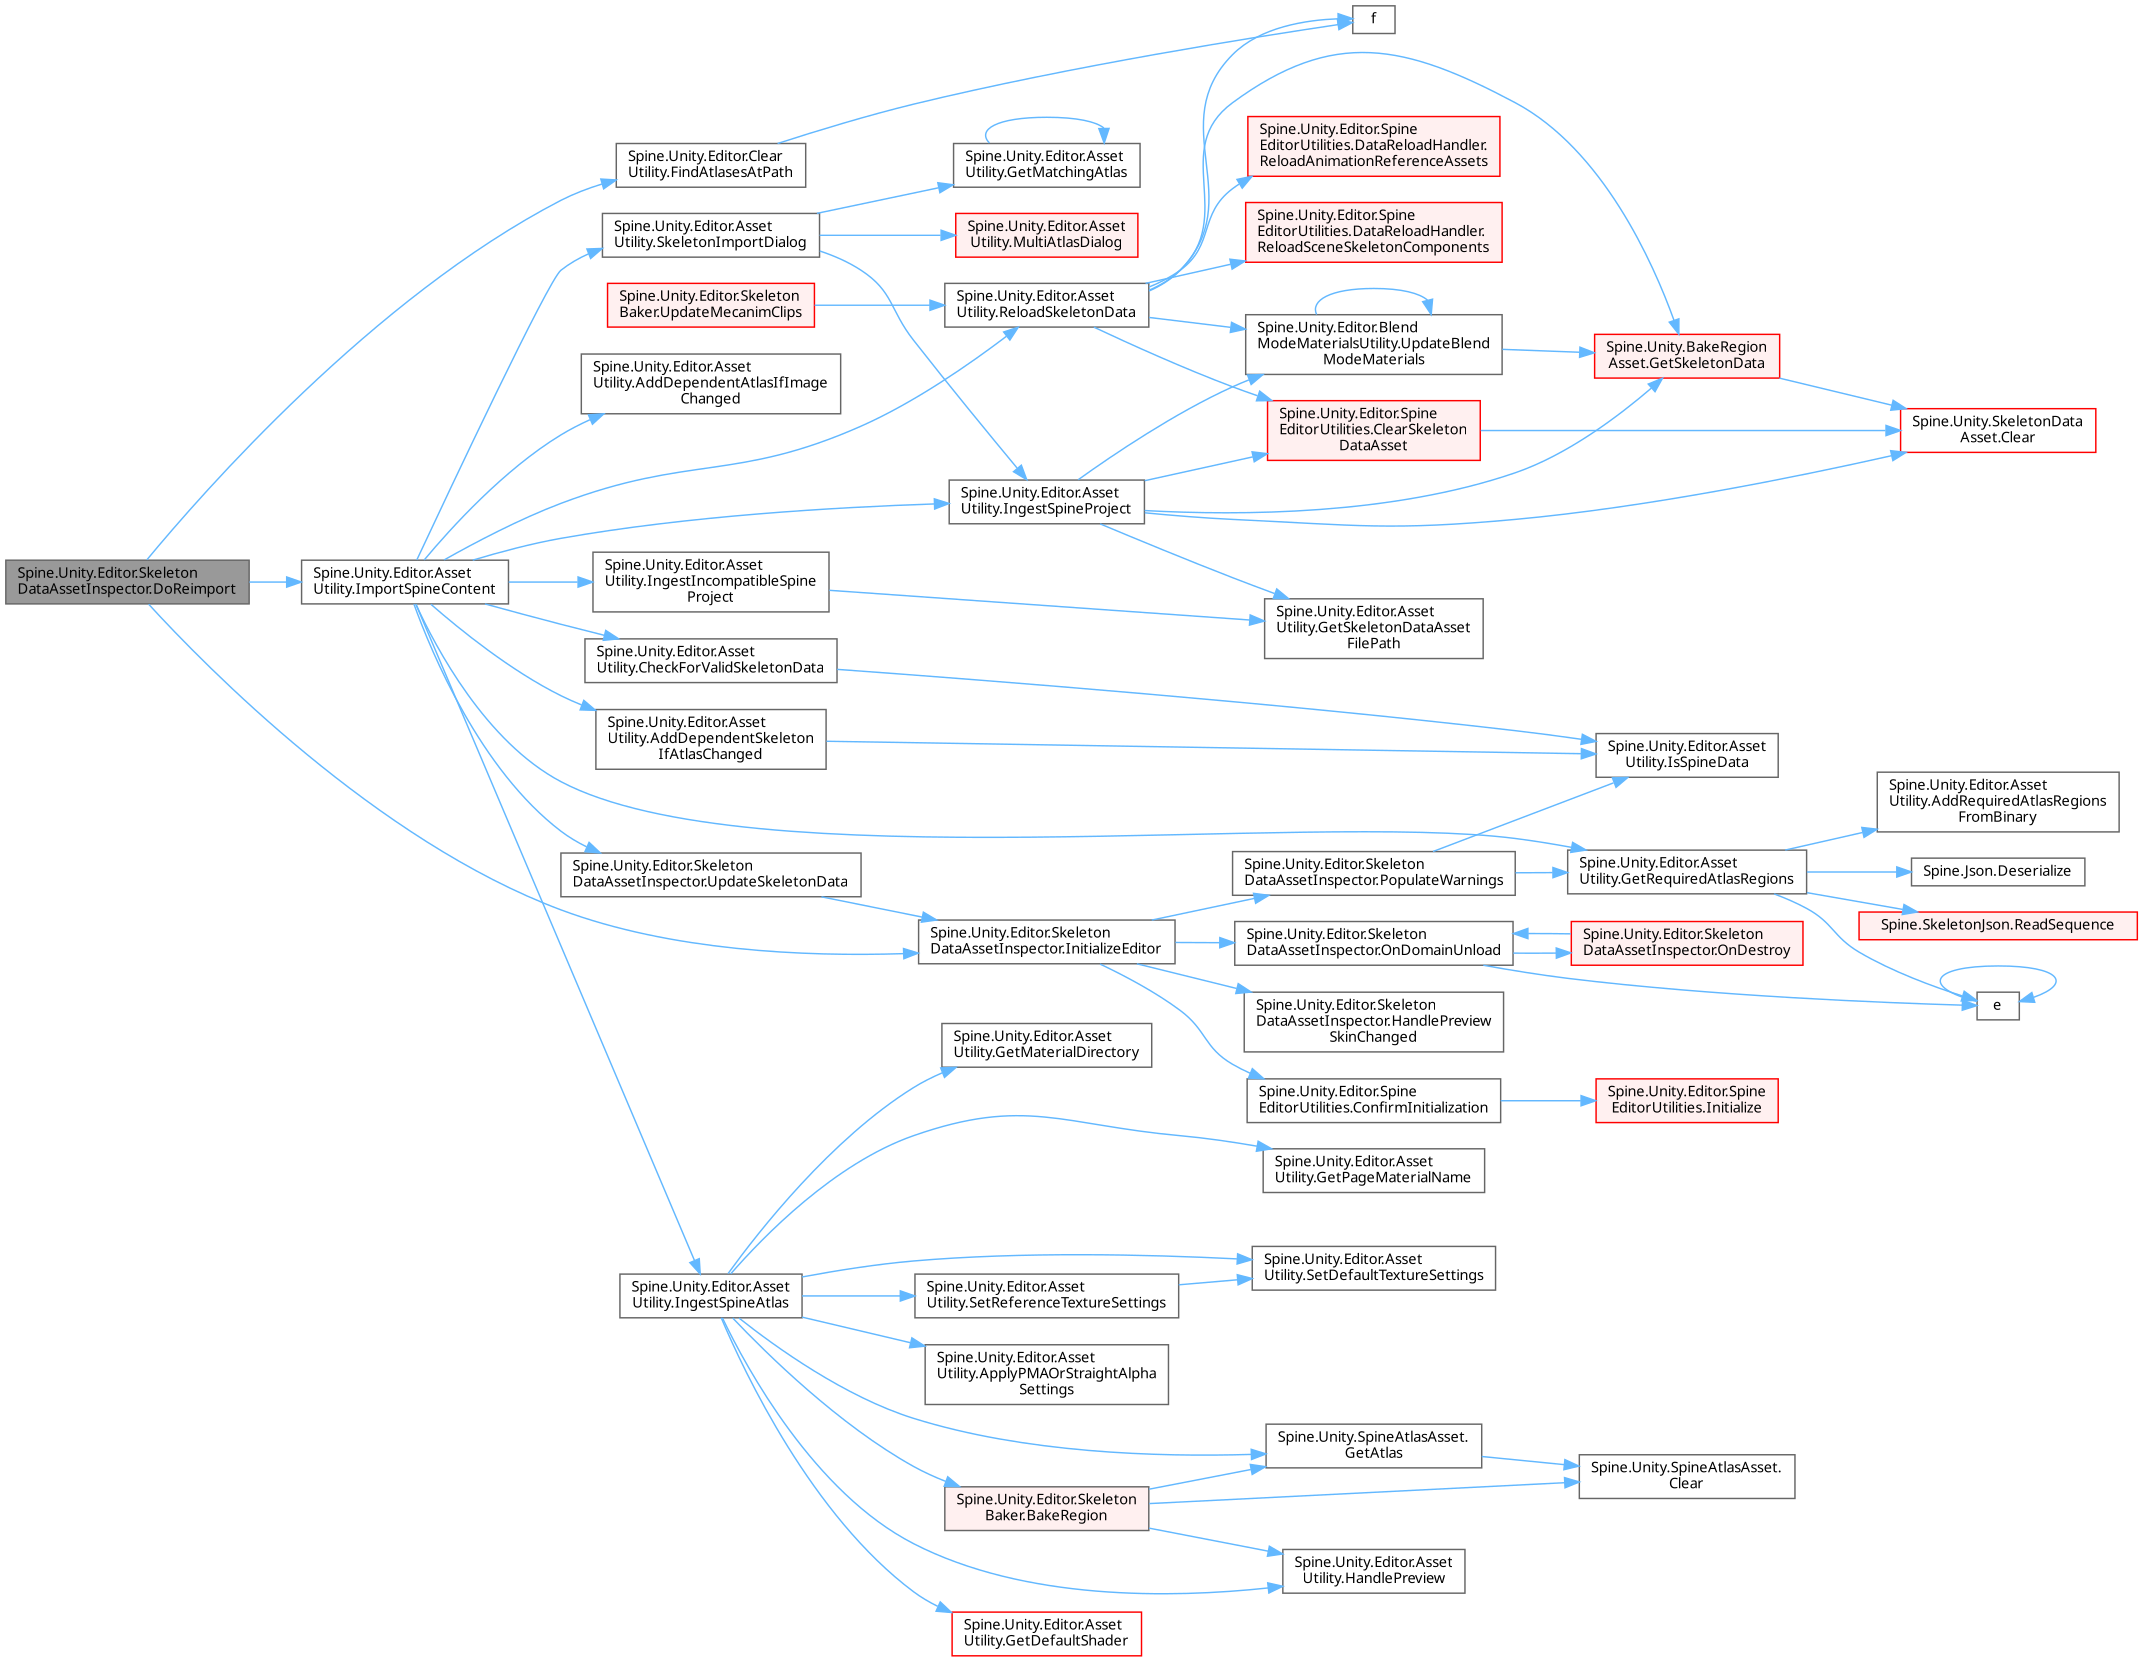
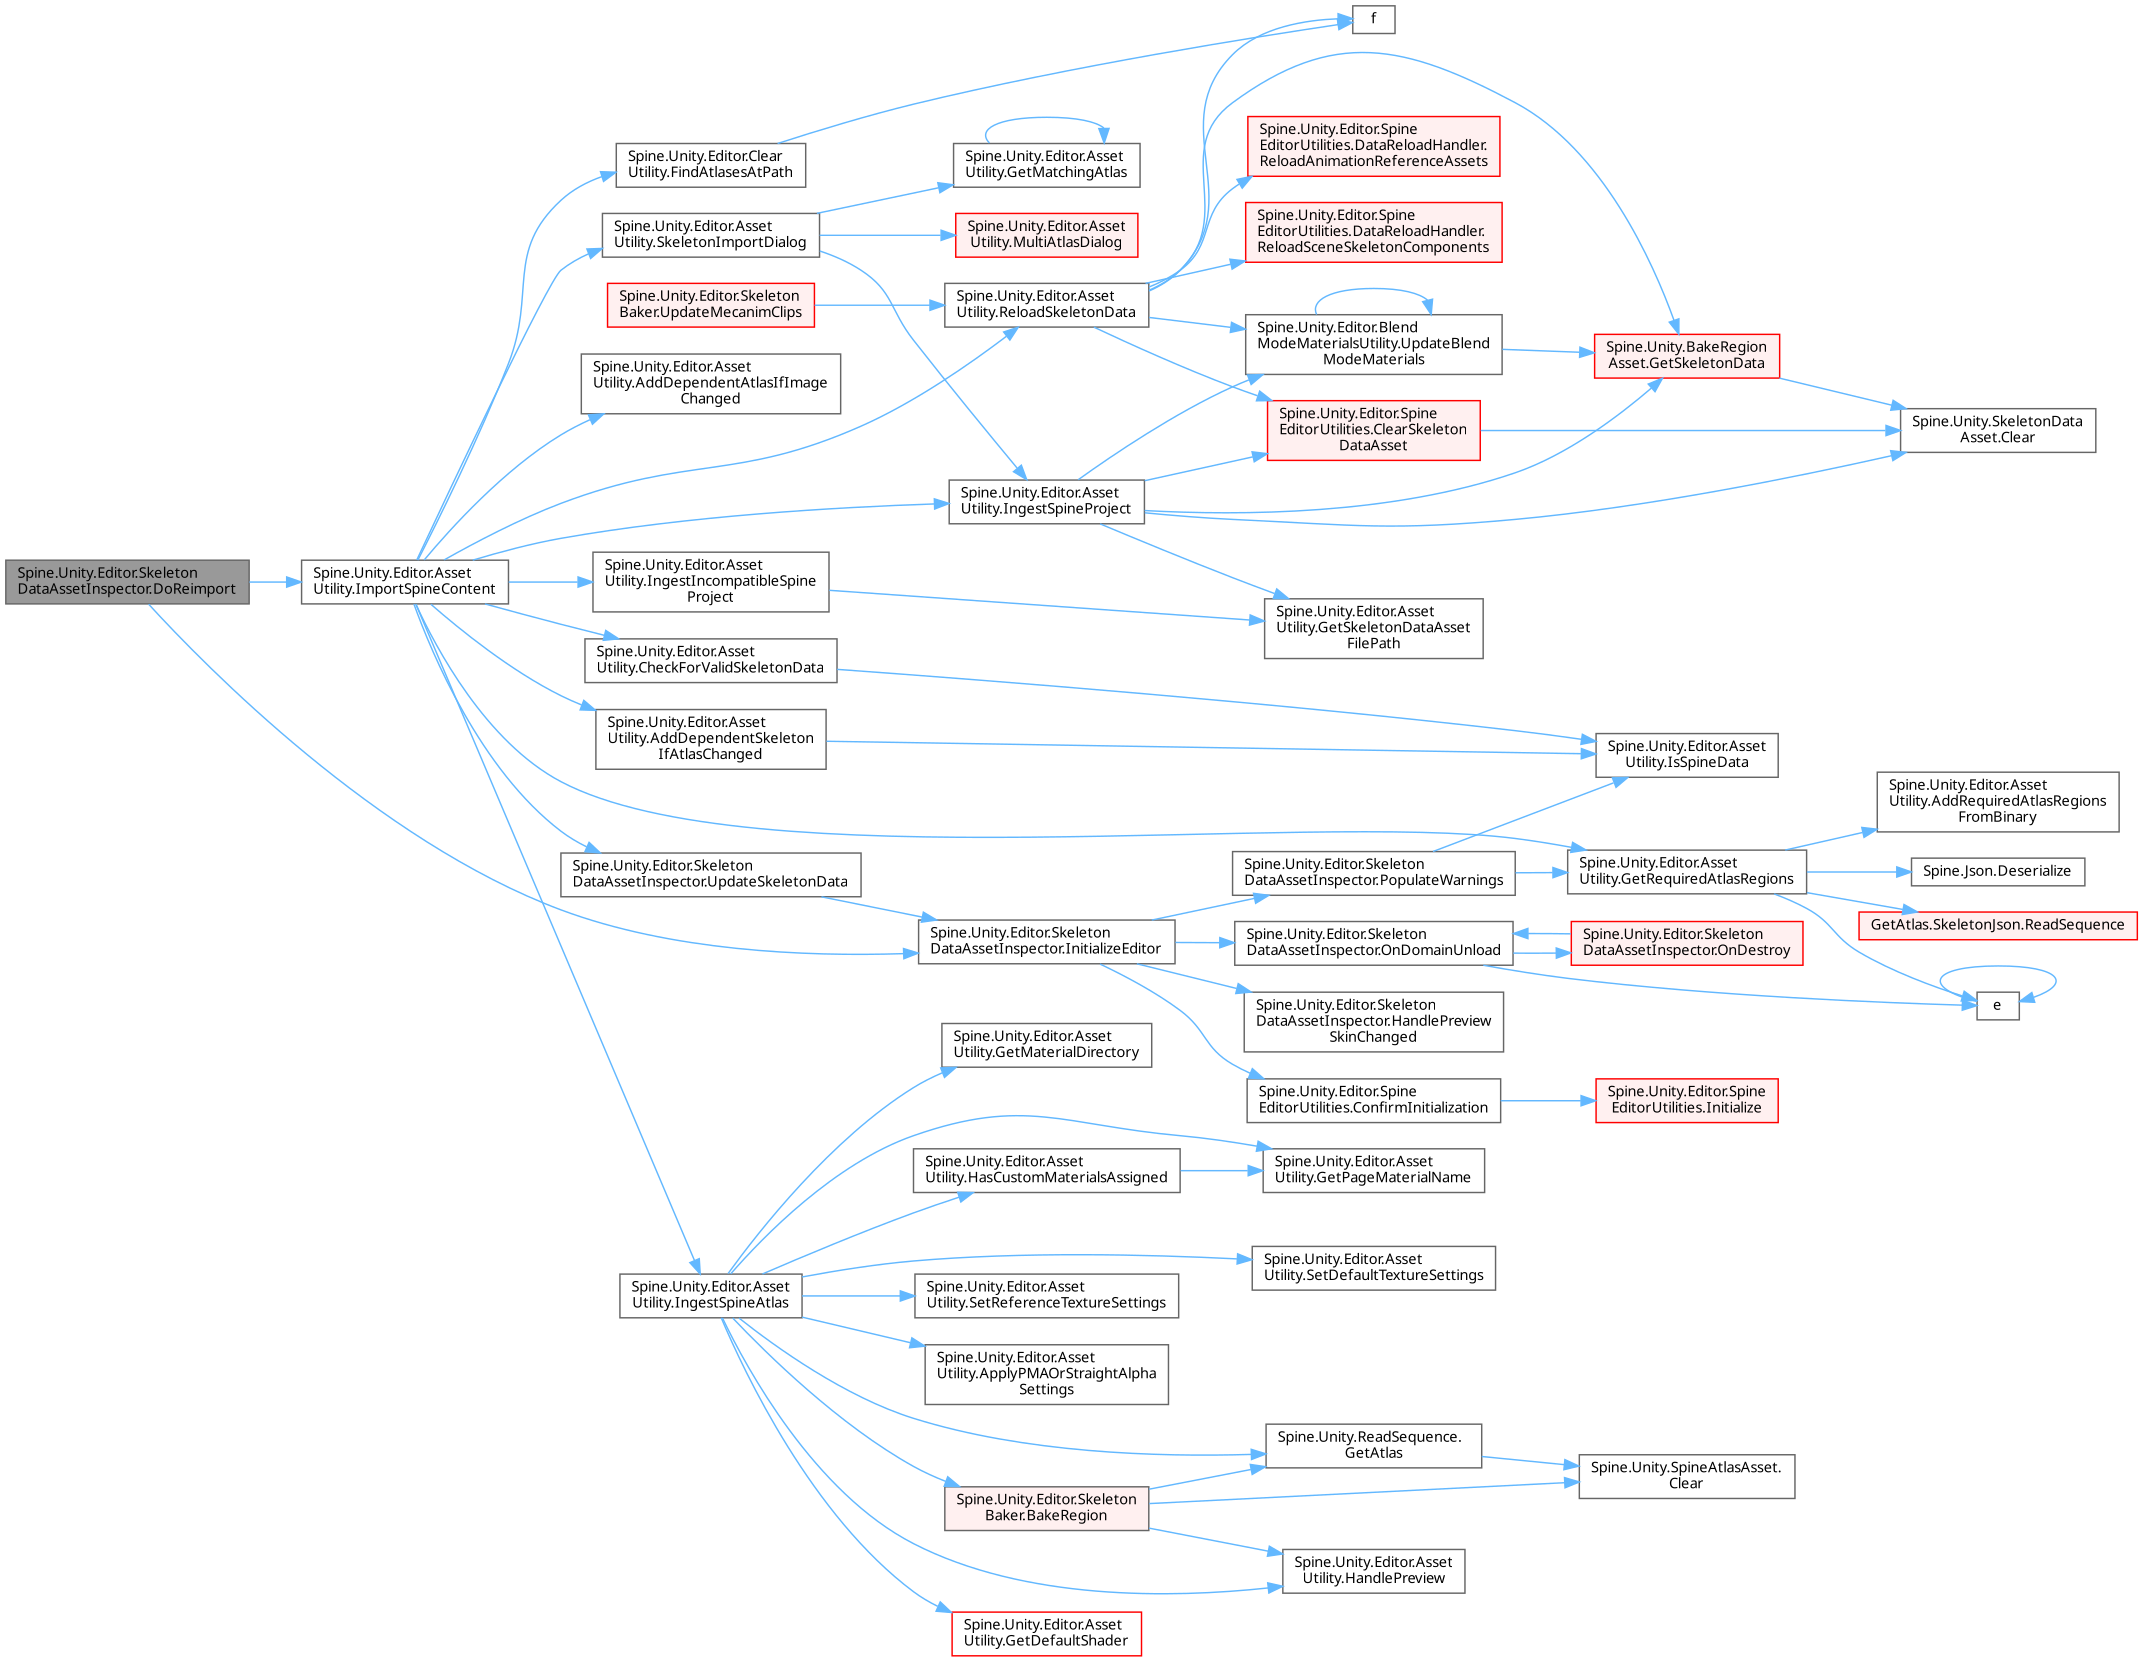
(354, 346) -> (518, 329)
(1998, 431) -> (1998, 431)
(1998, 926) -> (1998, 926)
none -> (1047, 1171)
(1208, 1282) -> none
(1374, 1446) -> (1374, 1446)
